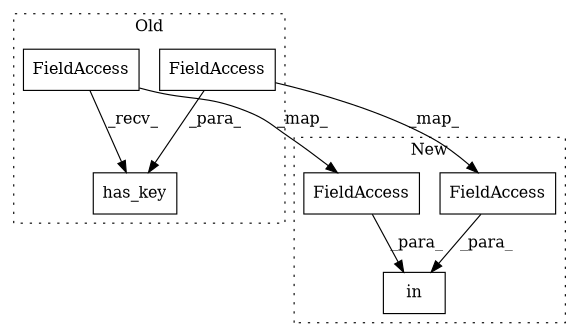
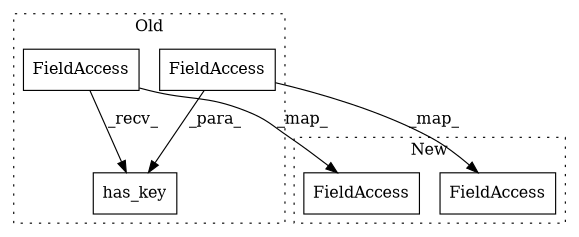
(414, 293) -> none
